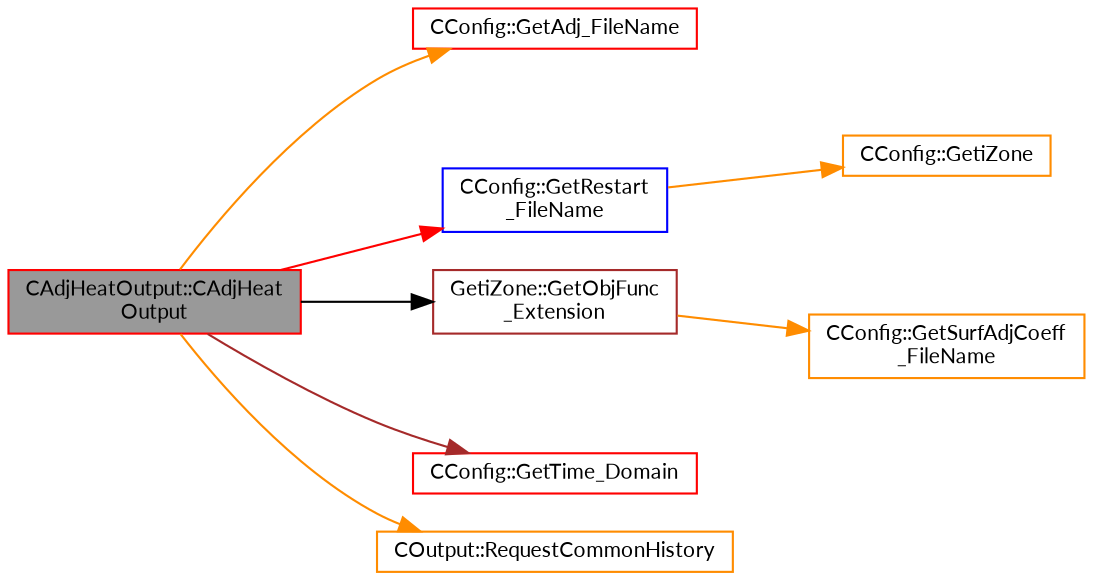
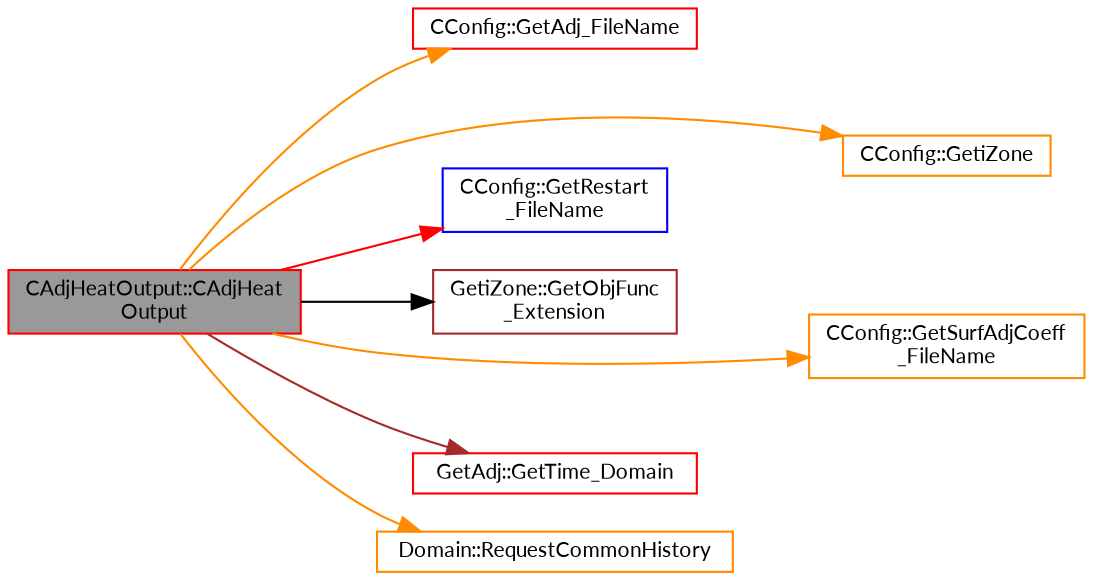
(745, 179) -> (486, 126)
(732, 322) -> (529, 363)
(555, 473) -> (555, 473)
(555, 552) -> (555, 552)
